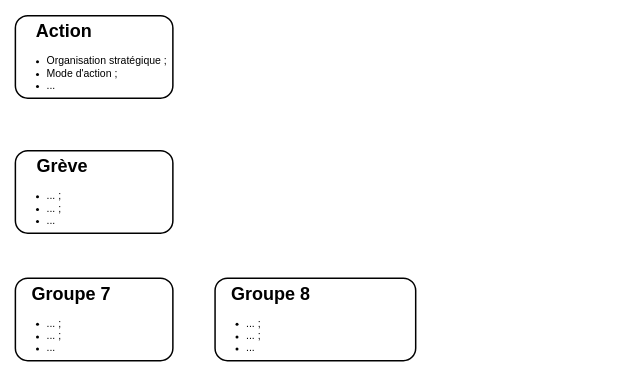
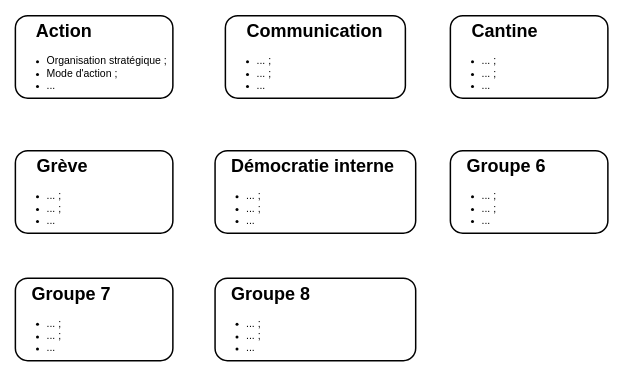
none -> (315, 57)
none -> (529, 57)
none -> (315, 192)
none -> (529, 192)
